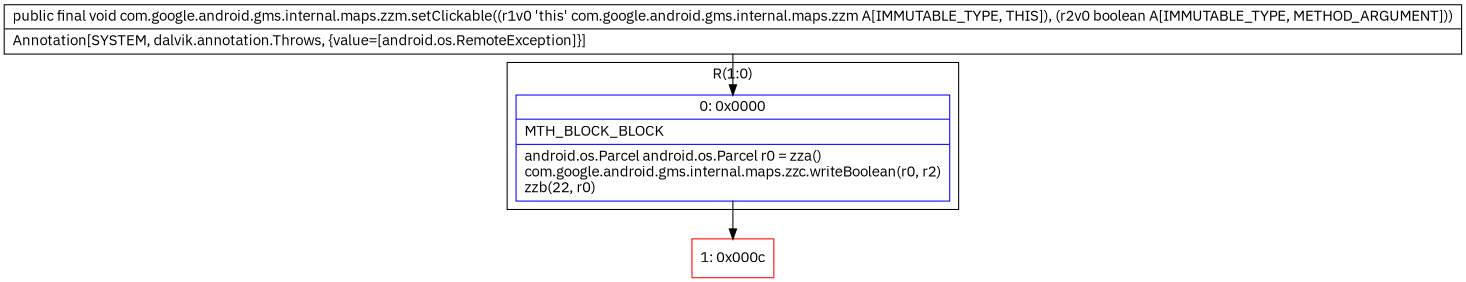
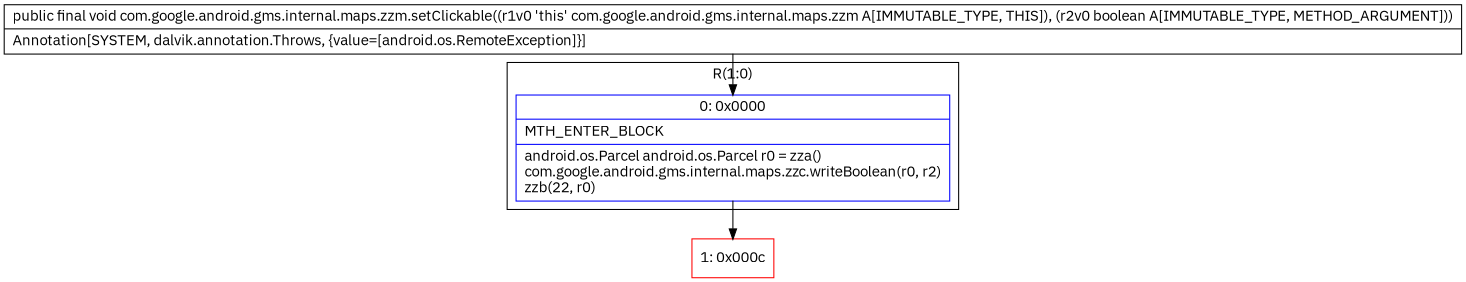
(594, 131) -> (594, 131)
